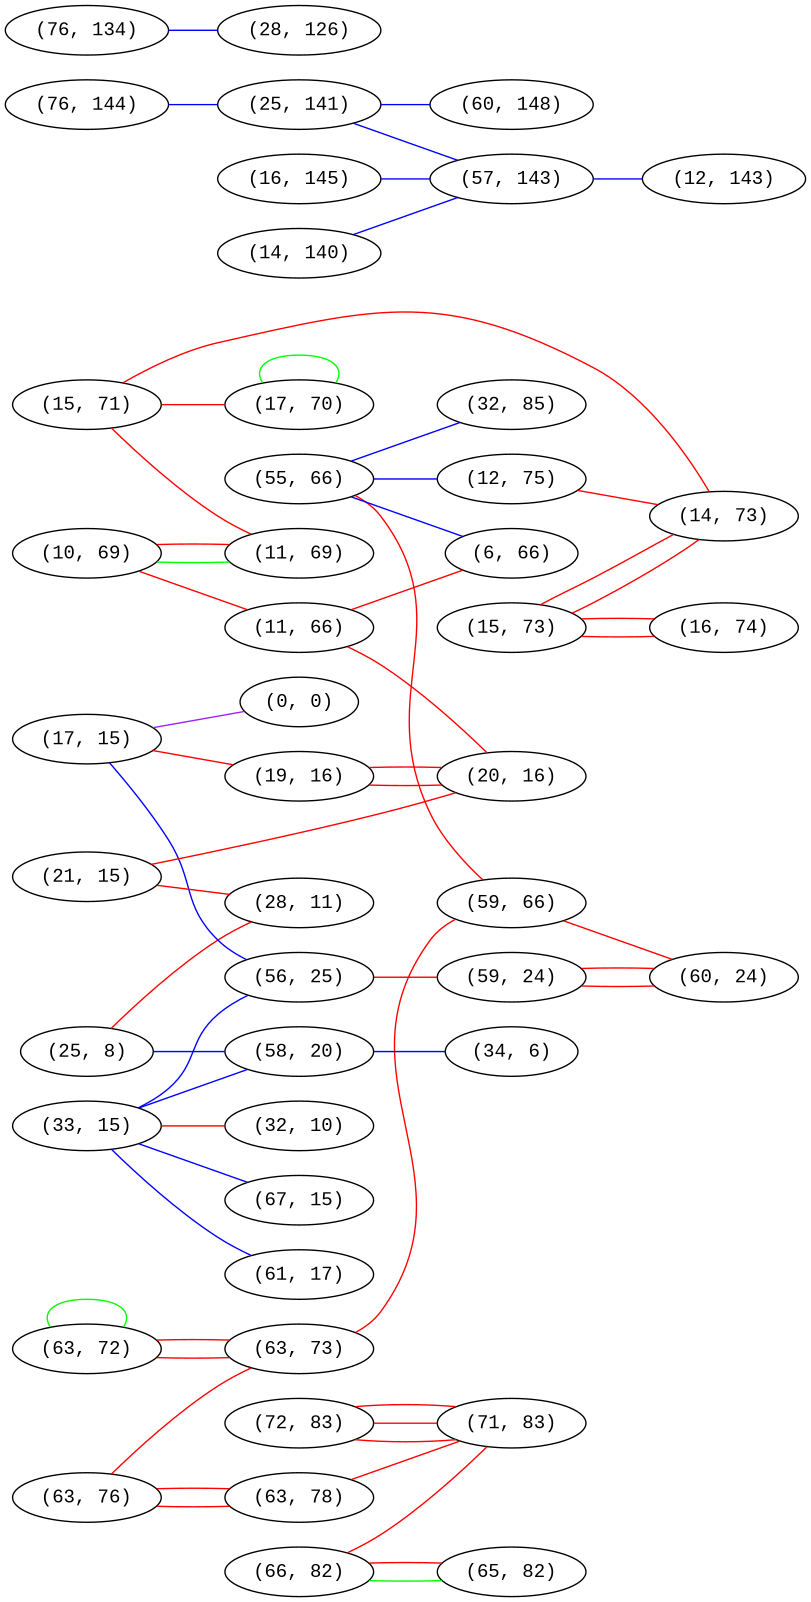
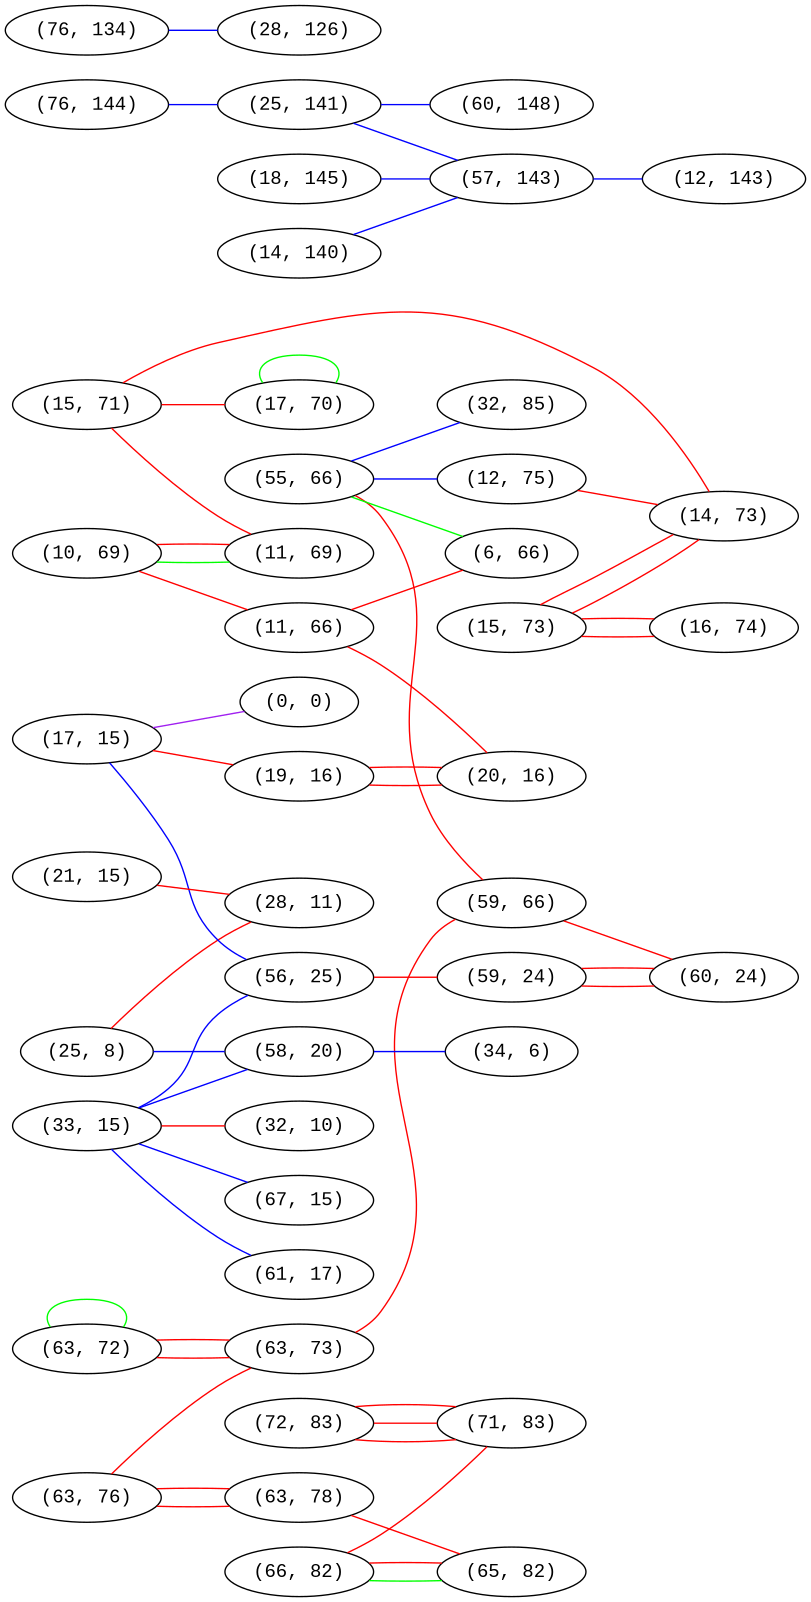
(299, 179) -> (299, 179)
(407, 517) -> (407, 517)
(304, 832) -> none
(406, 1460) -> (406, 1535)
